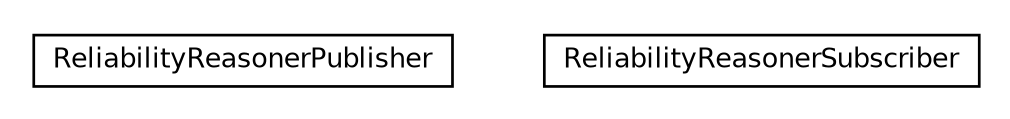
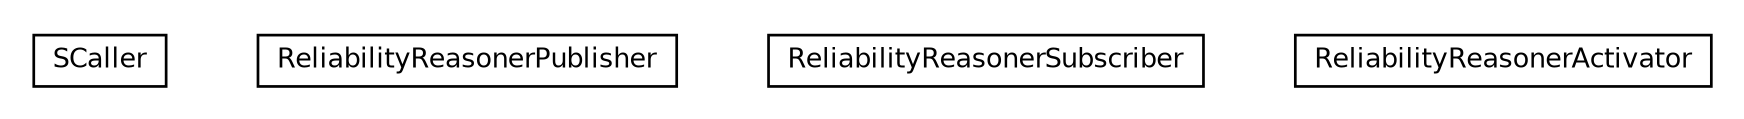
none -> (99, 59)
none -> (1503, 59)
